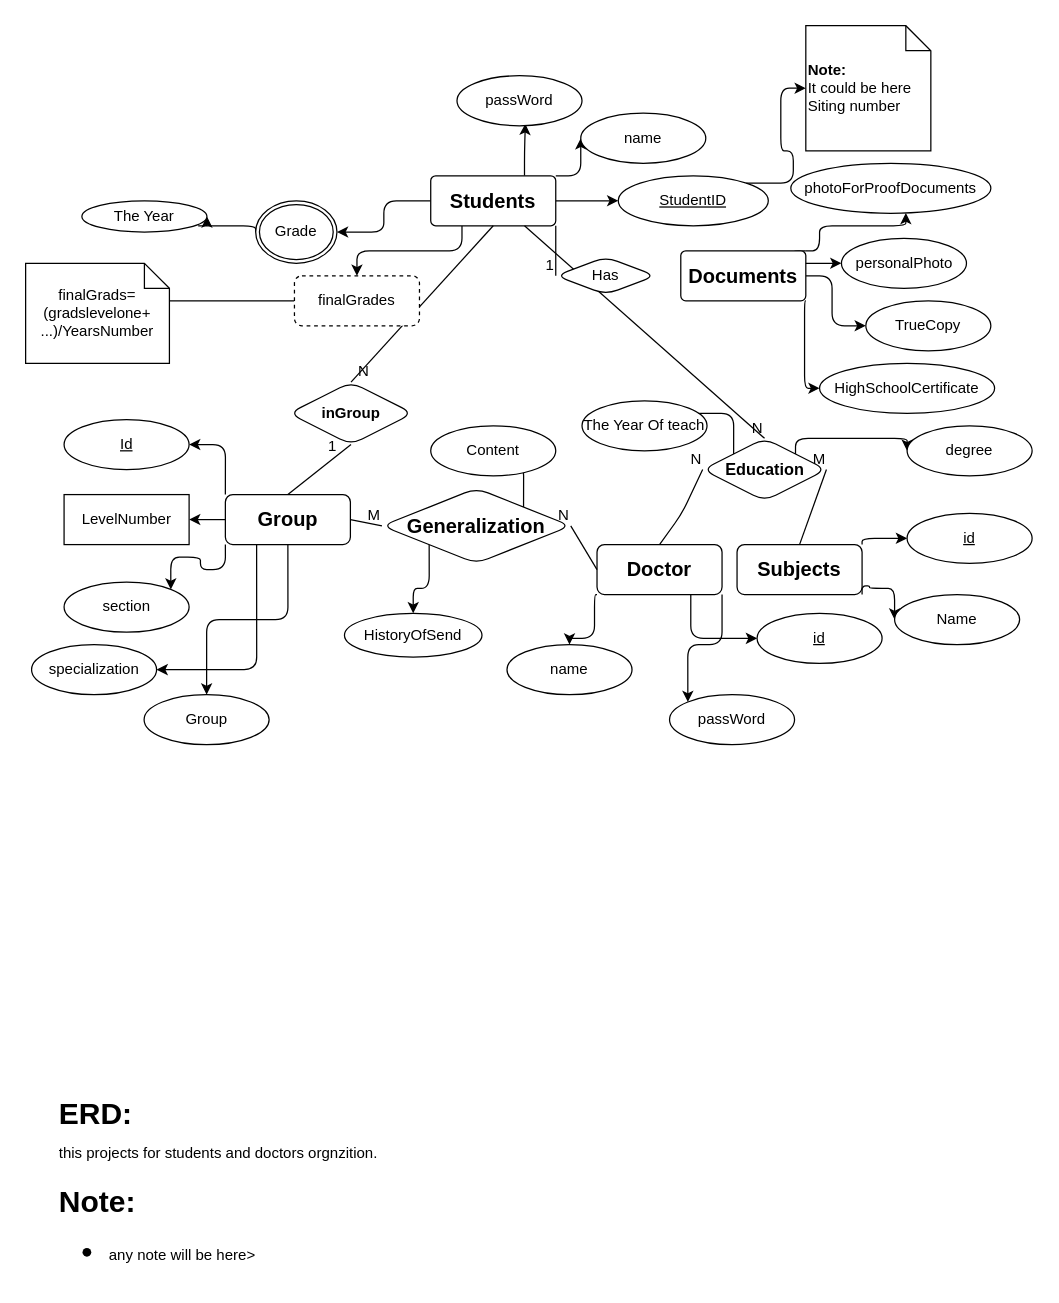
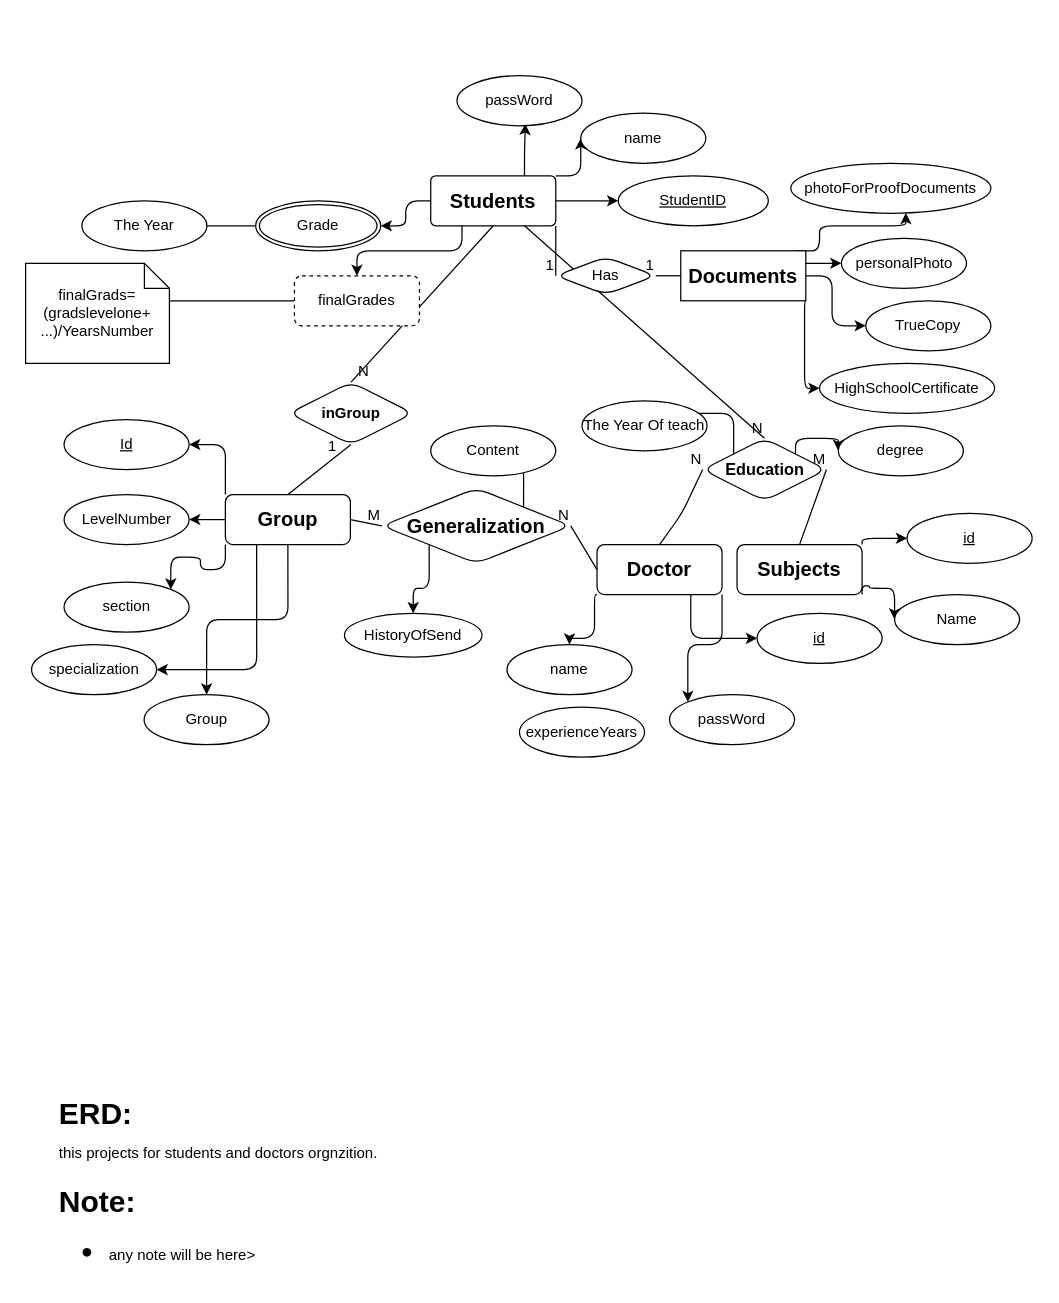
(868, 88) -> none
(785, 151) -> none
(144, 216) -> (144, 226)
(296, 232) -> (318, 226)
none -> (669, 276)
(743, 276) -> (743, 276)
(969, 451) -> (901, 451)
(127, 519) -> (127, 519)
none -> (582, 732)
